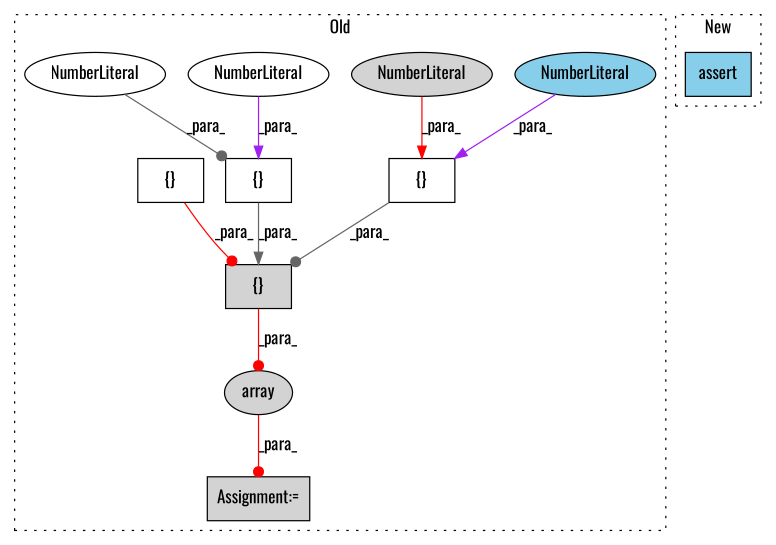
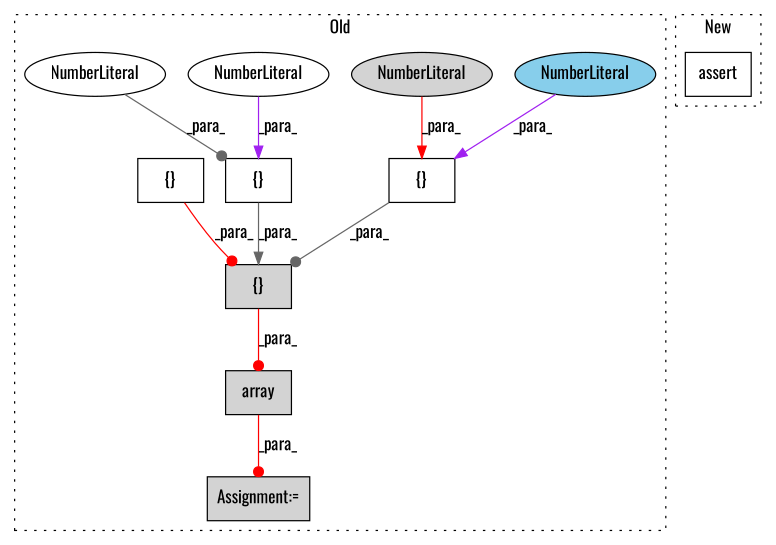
(718, 74) -> (718, 74)
(259, 393) -> (259, 393)
